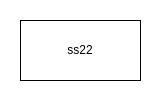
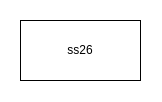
(81, 51) -> (81, 51)
